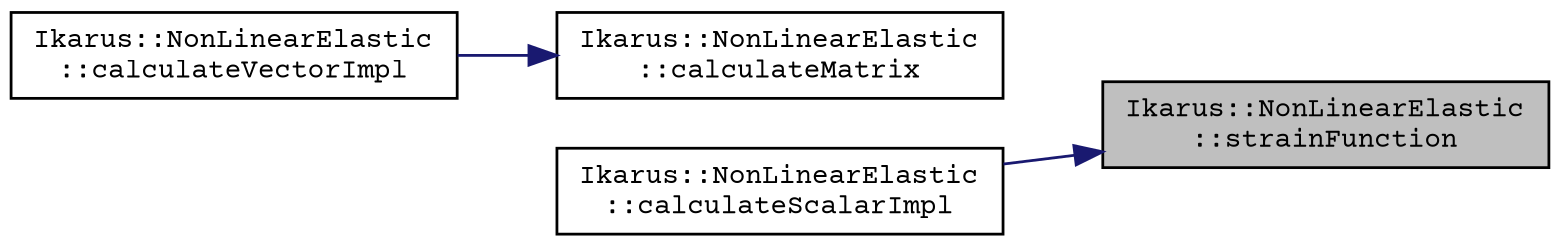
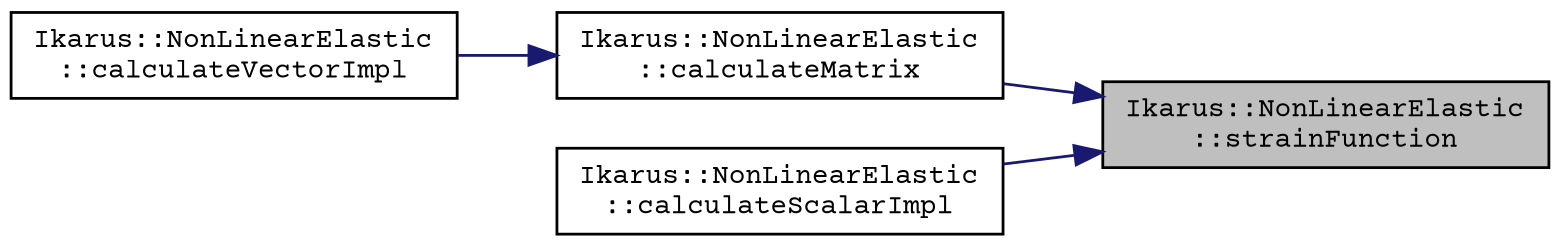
none -> (1039, 88)
